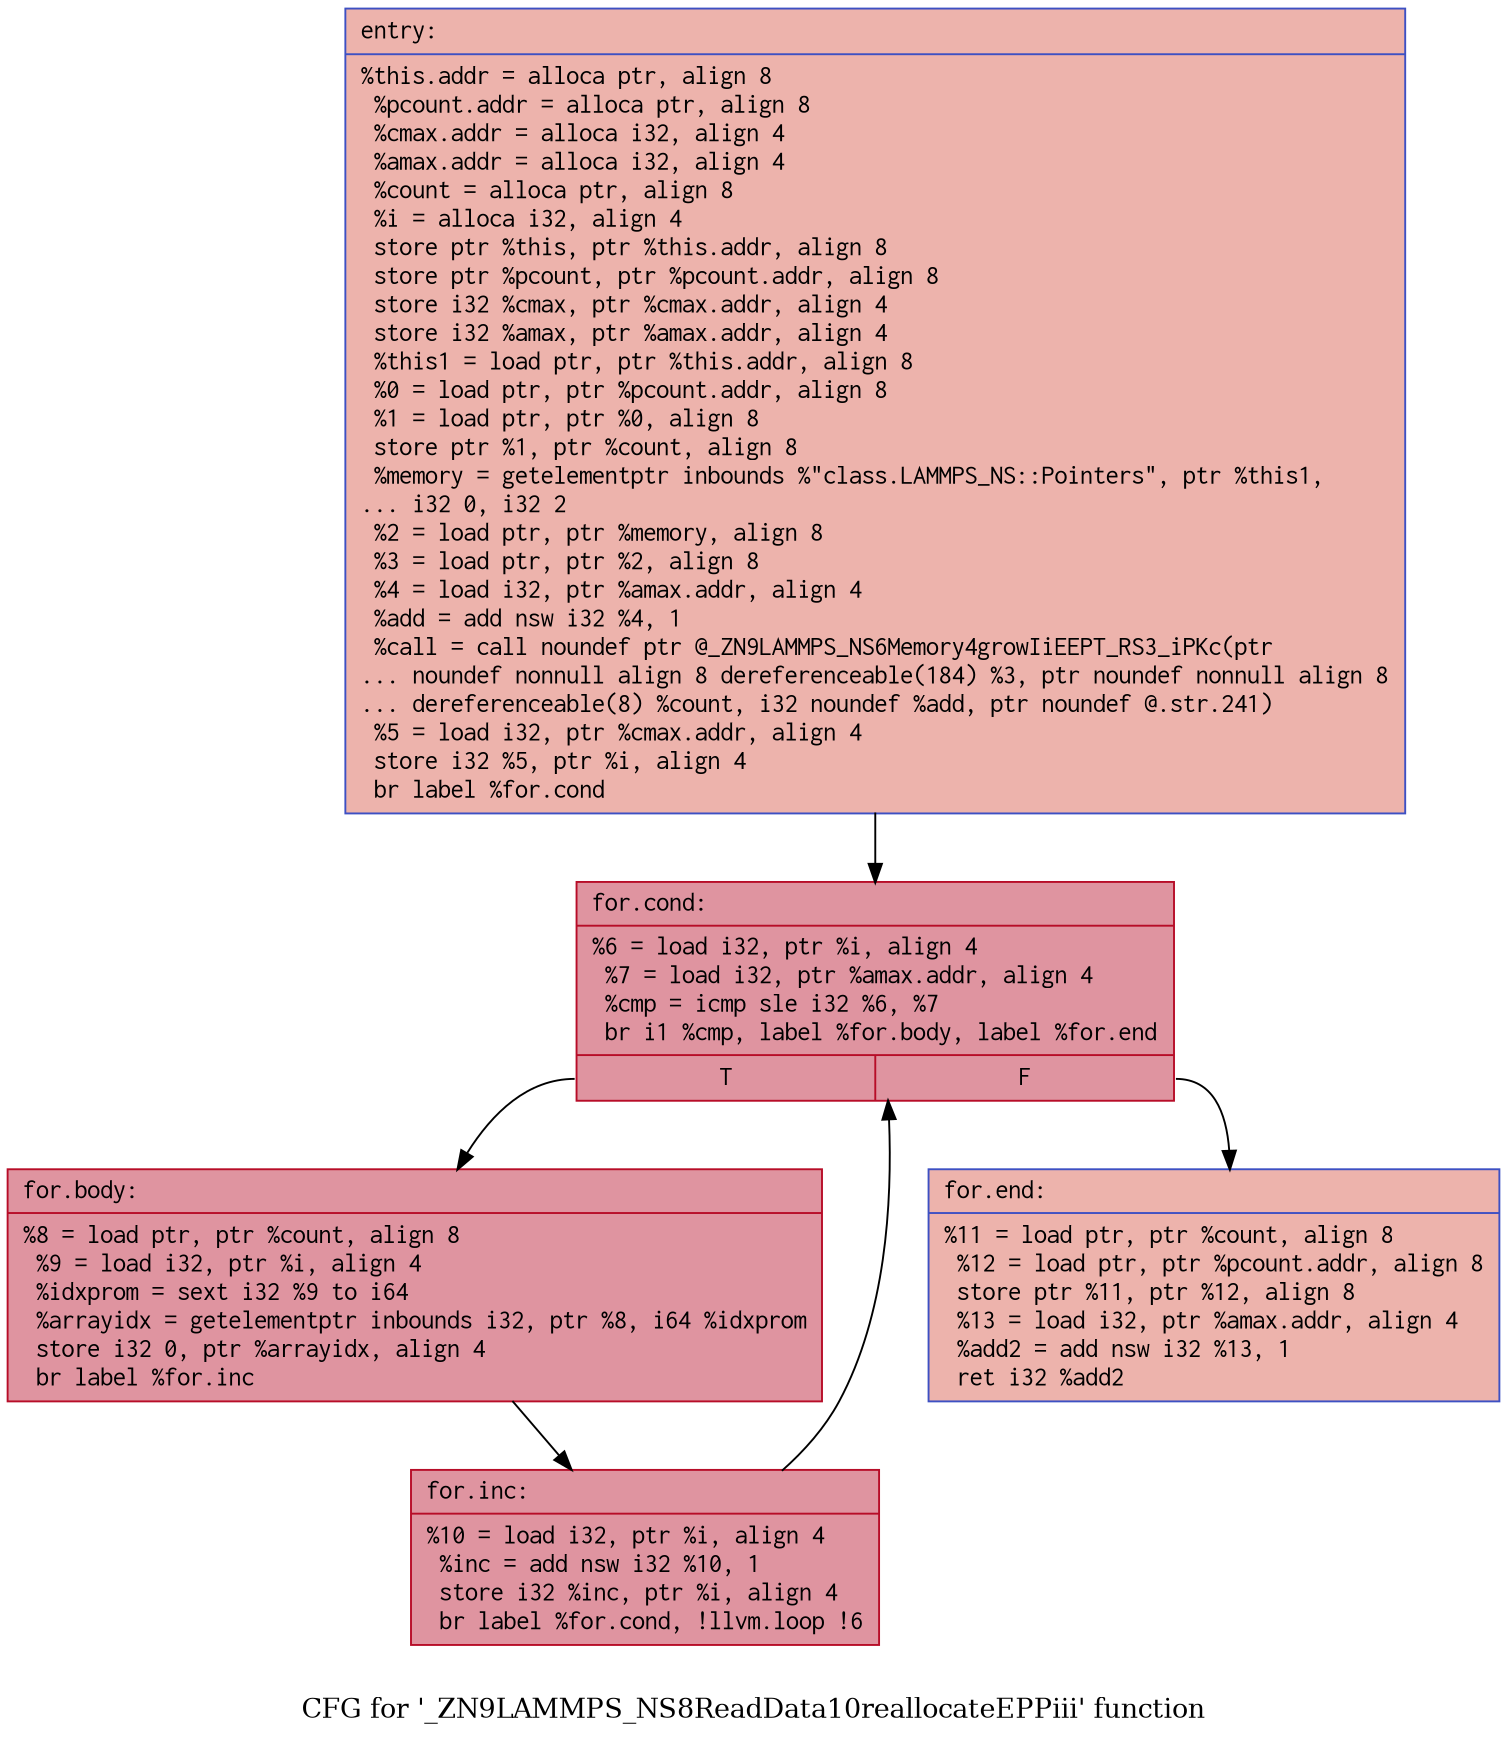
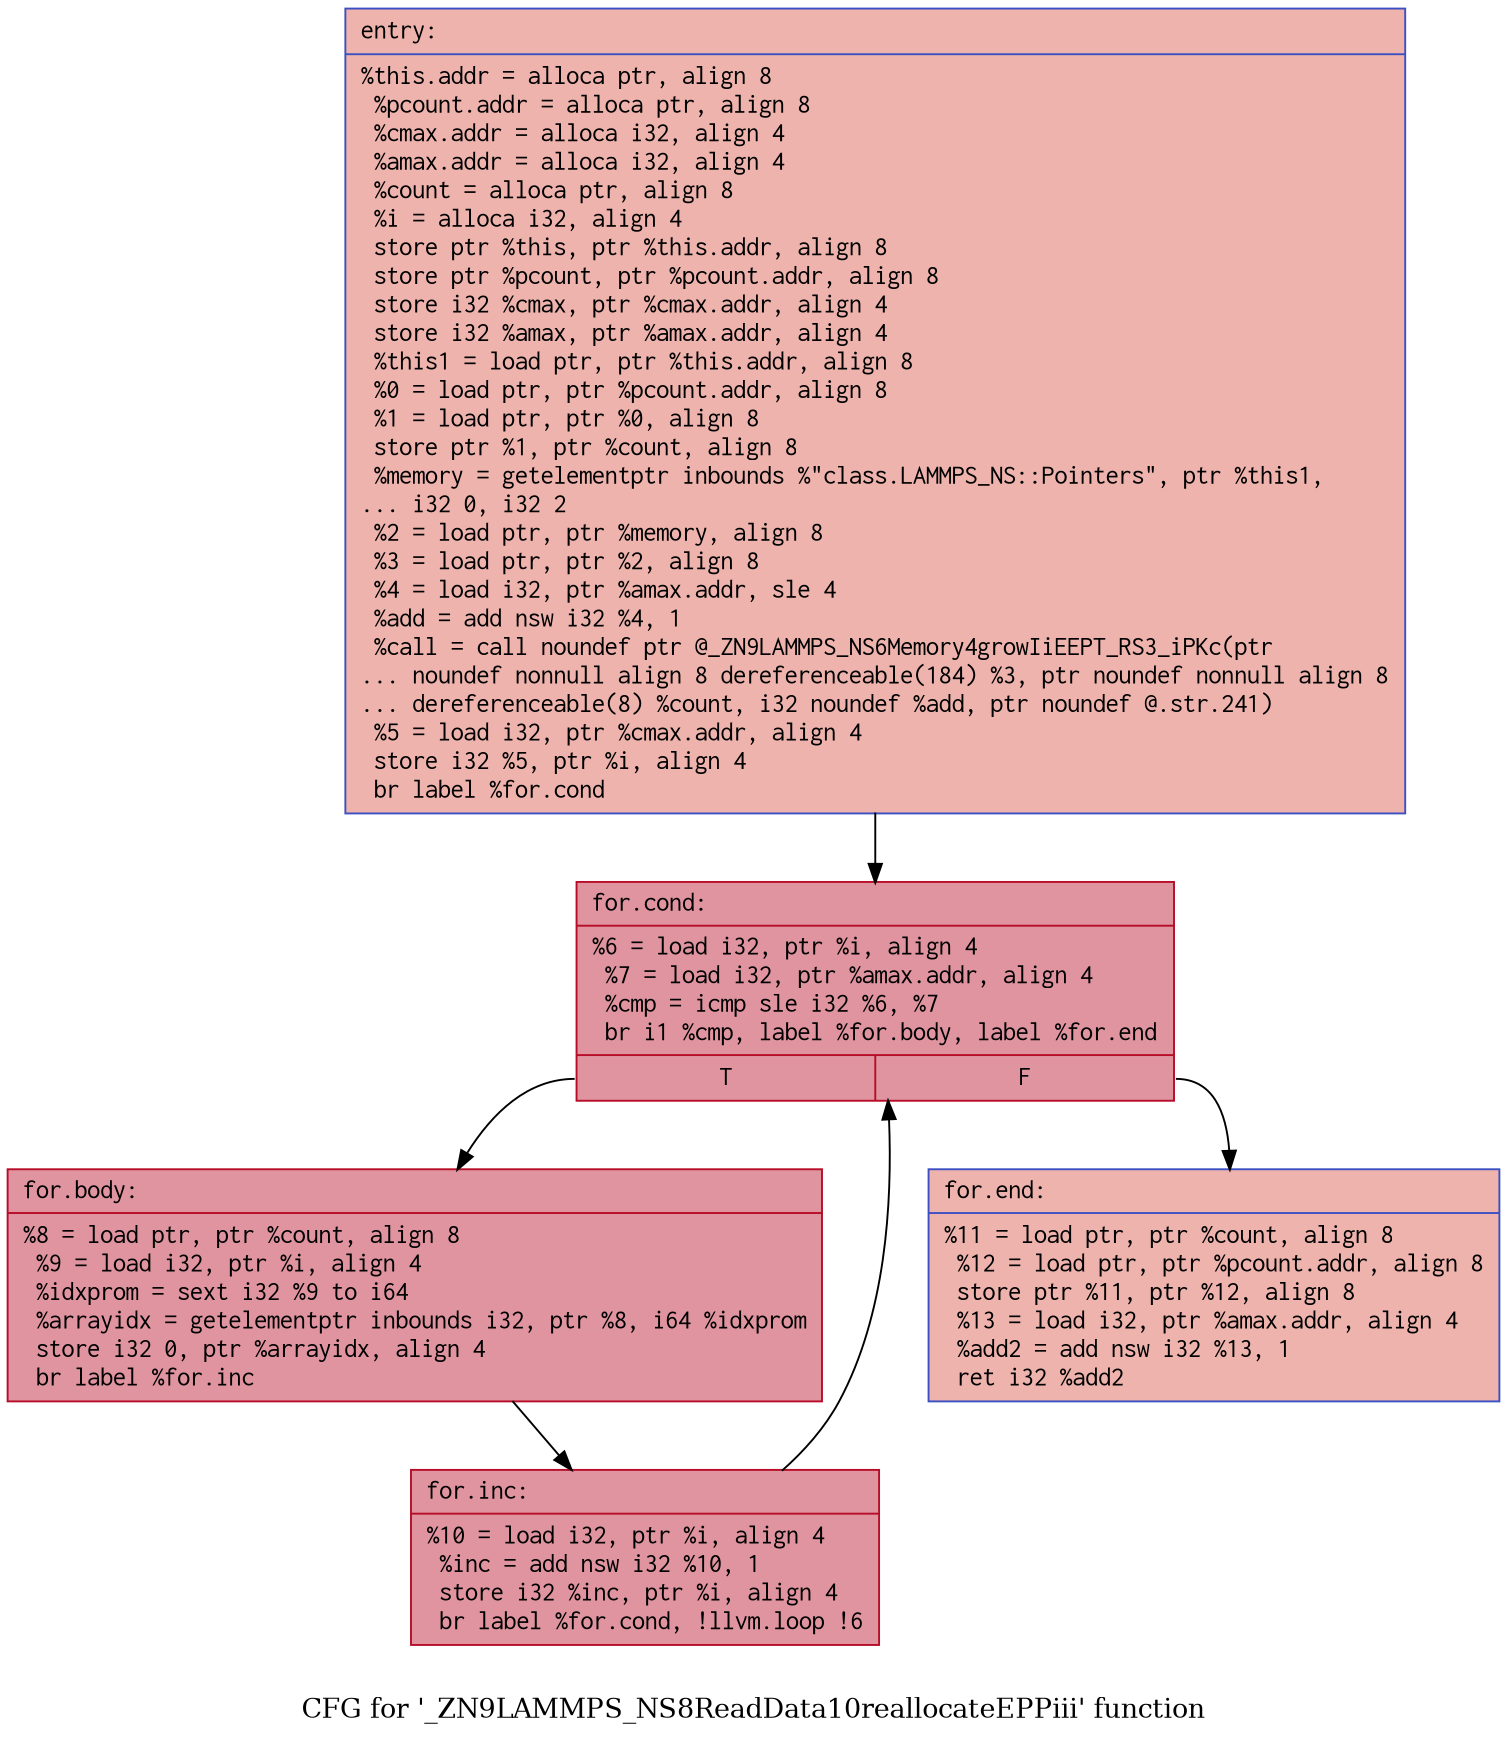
(612, 590) -> (598, 590)
